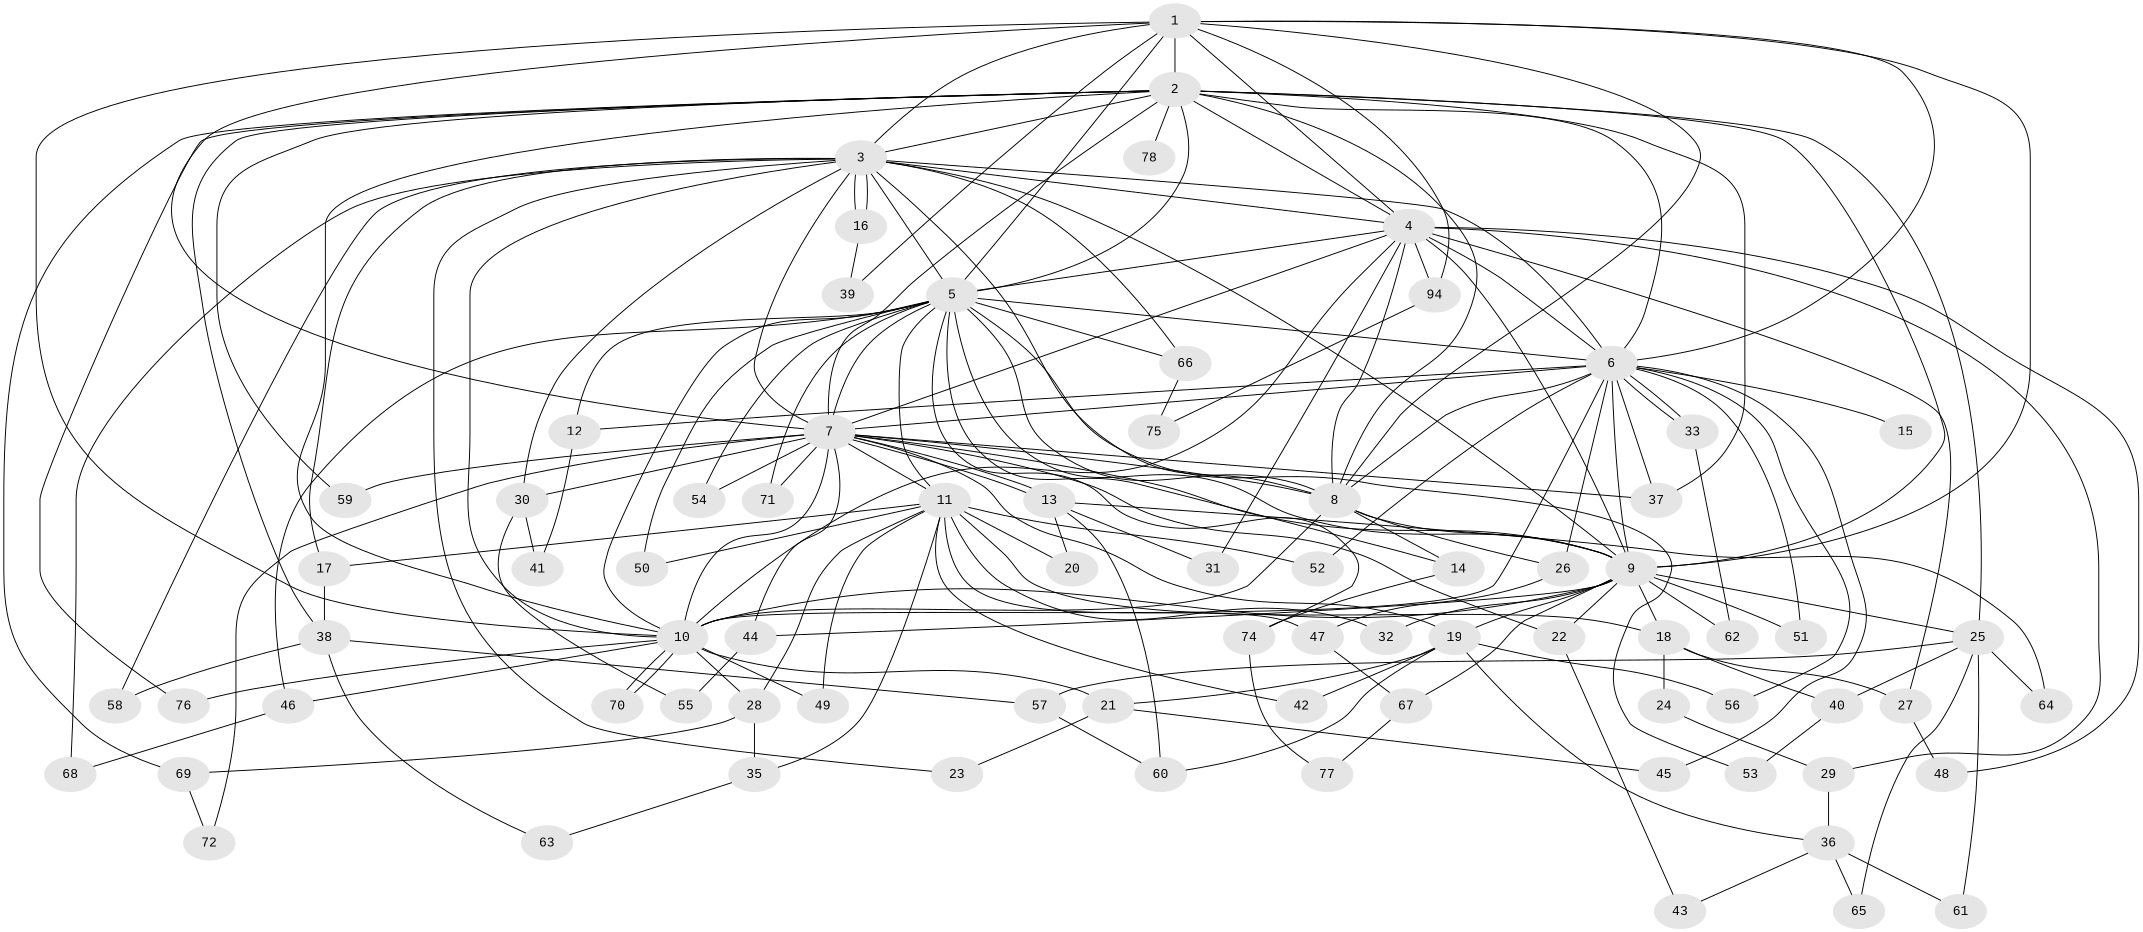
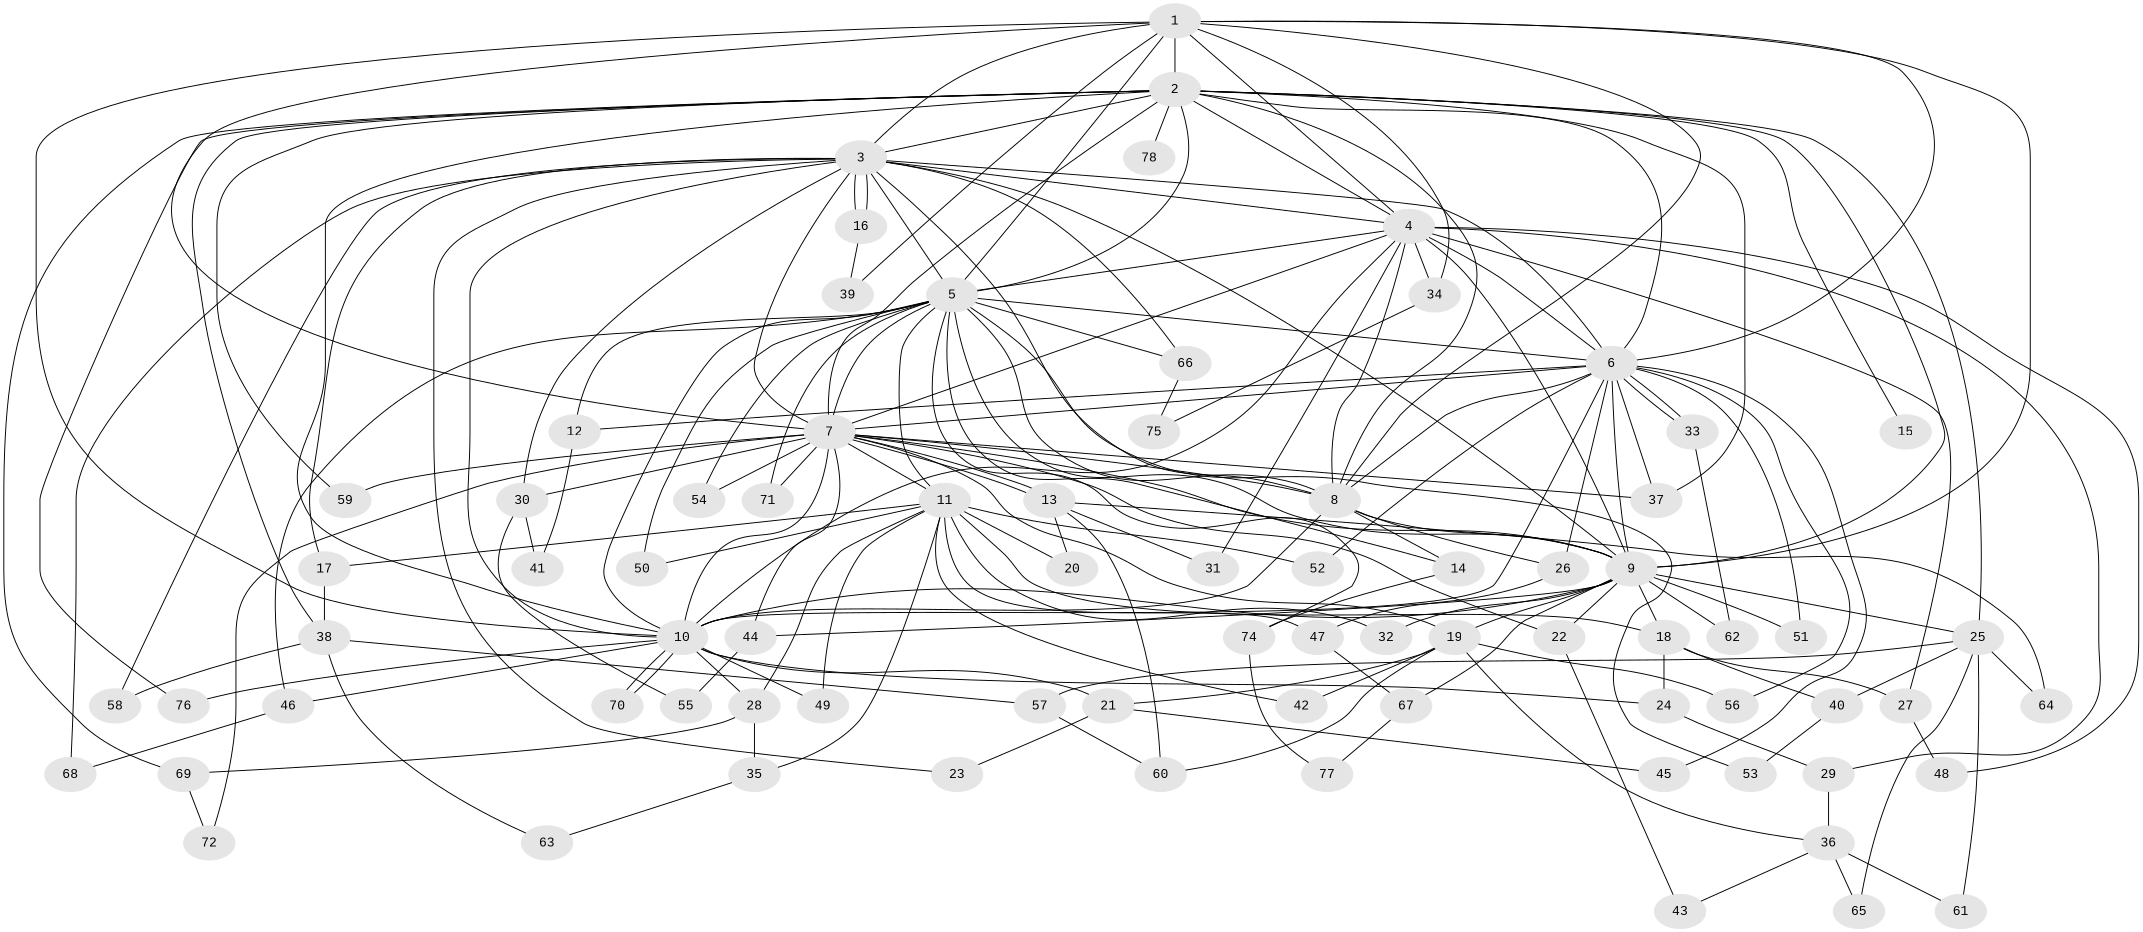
(1435, 295) -> (1435, 295)
(1762, 389) -> (1743, 136)
none -> (1169, 684)
